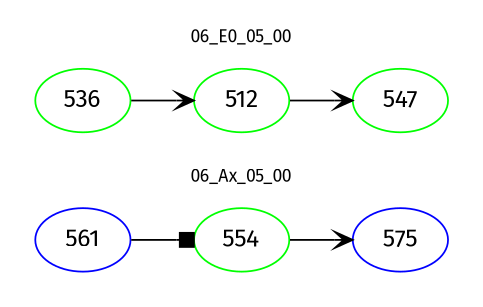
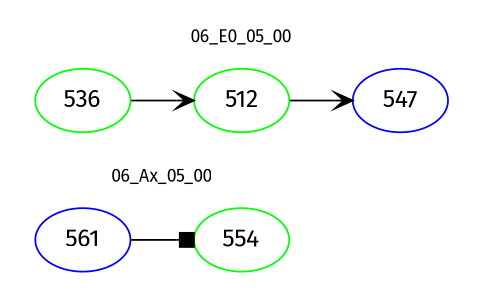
(400, 101) -> (400, 101)
(400, 240) -> none
